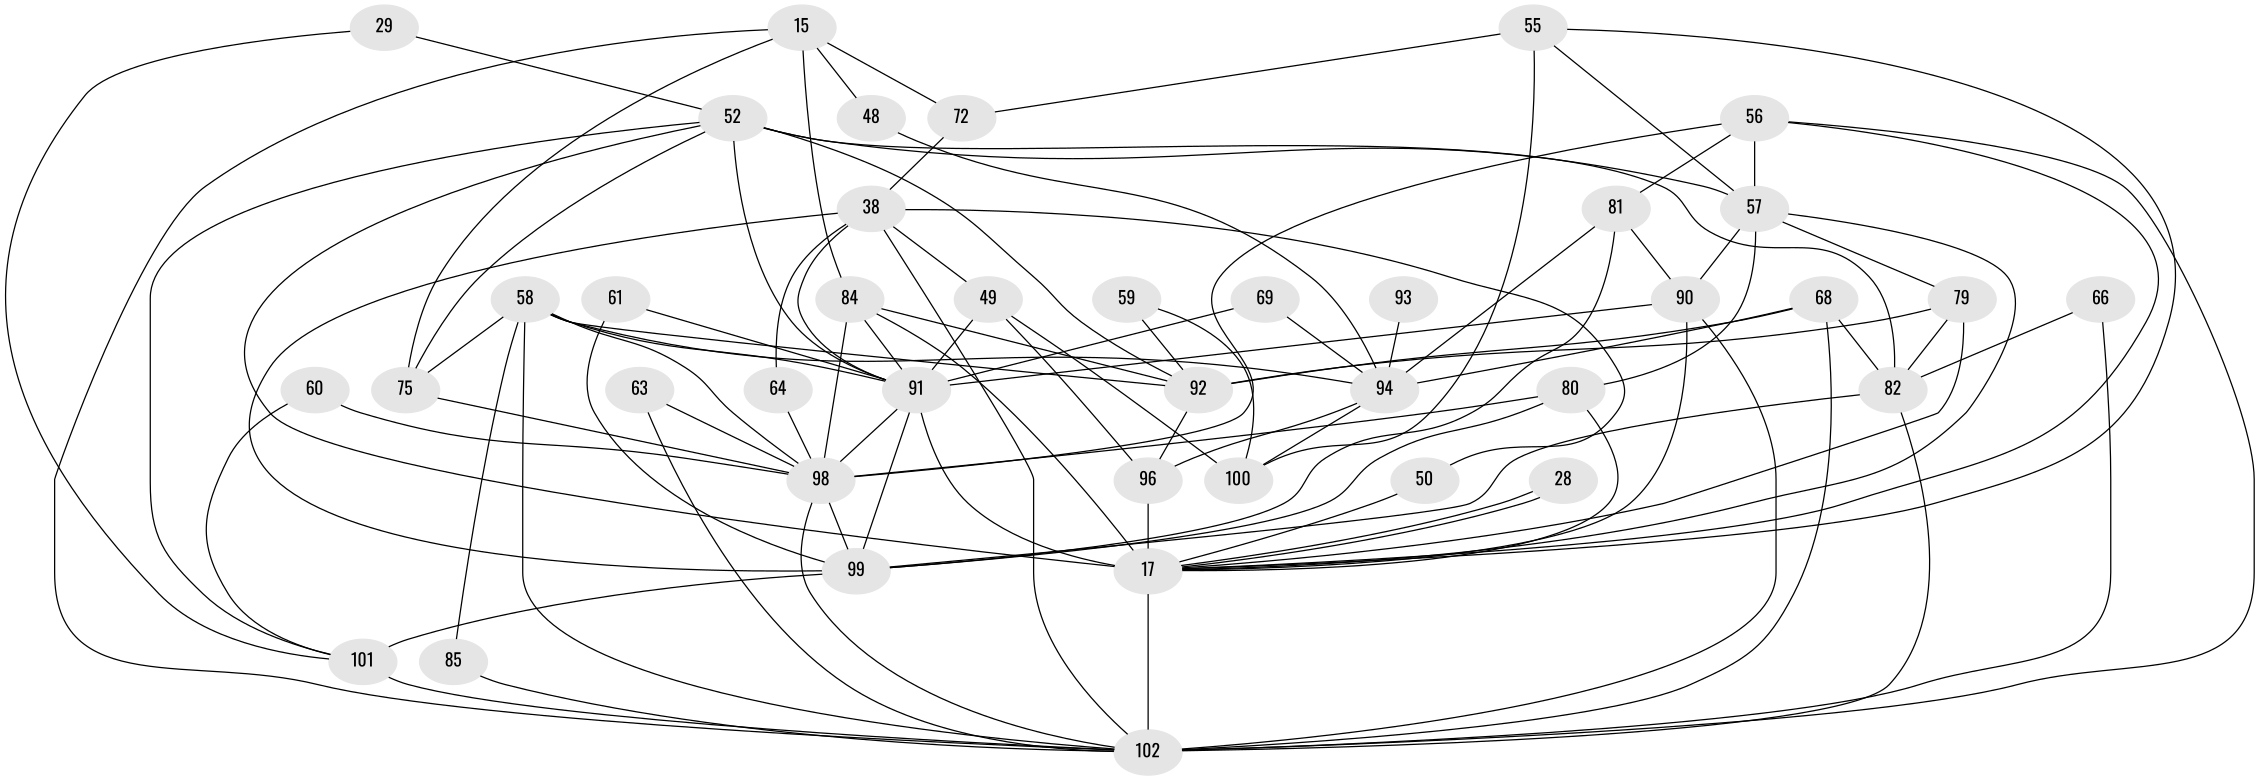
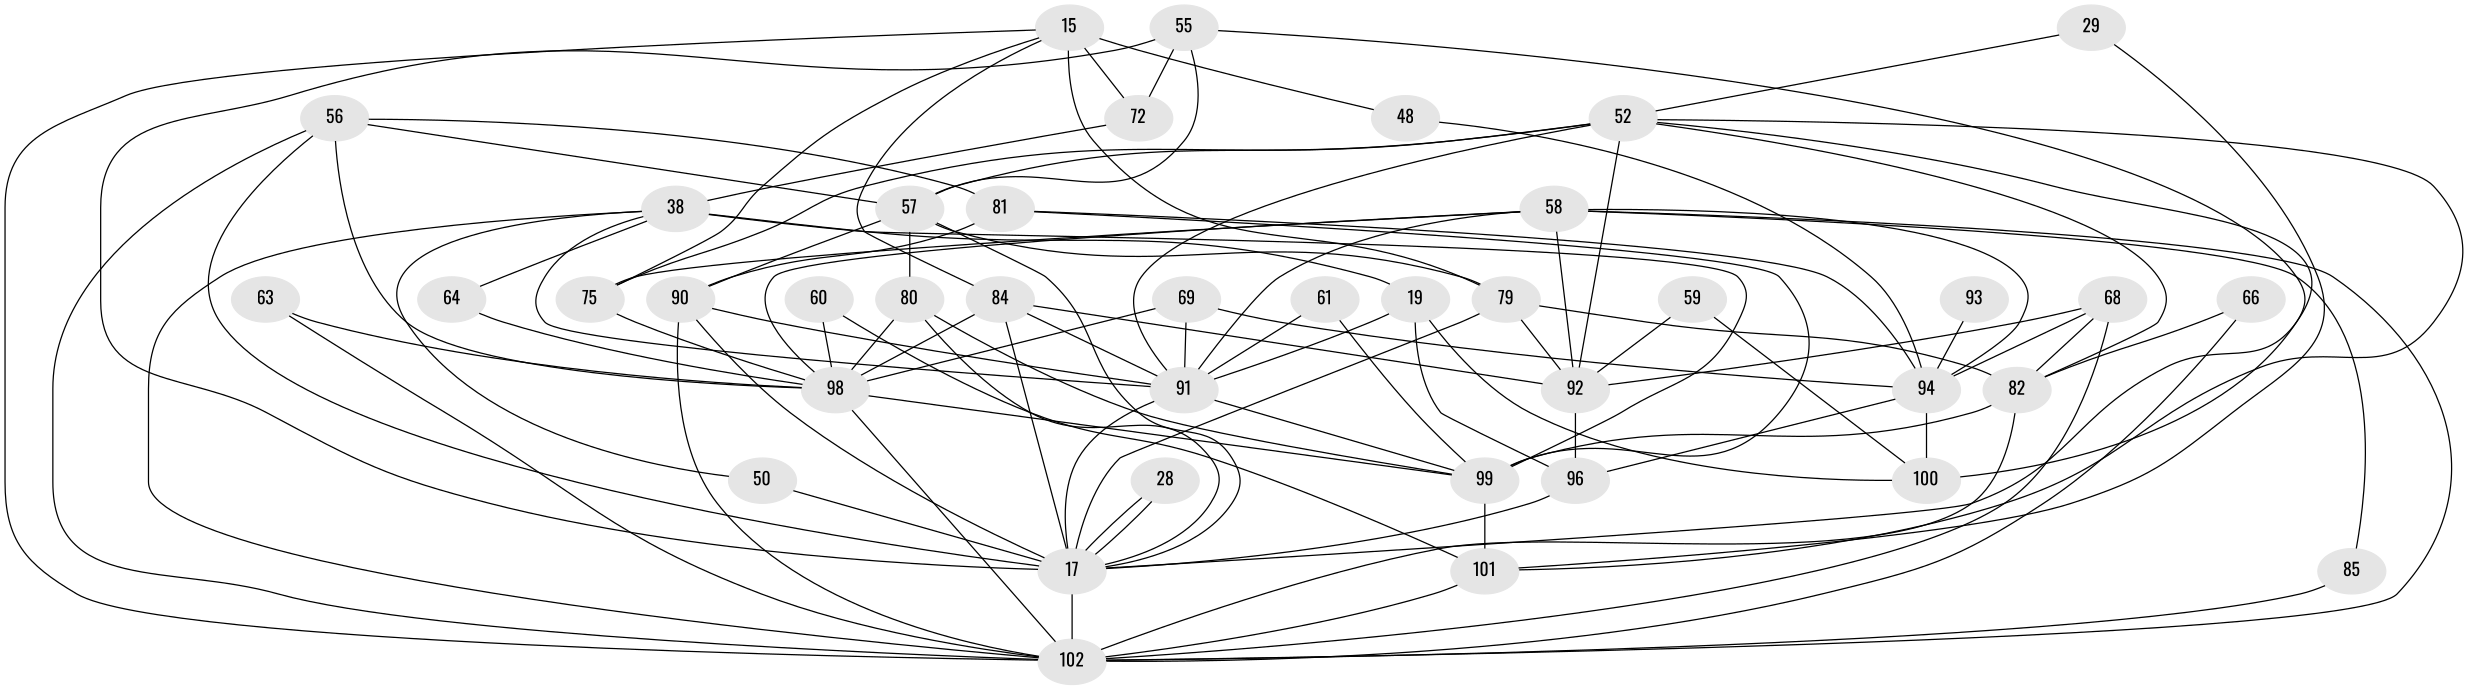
none -> (1180, 210)
(988, 299) -> (1416, 299)
(869, 435) -> (1026, 341)
